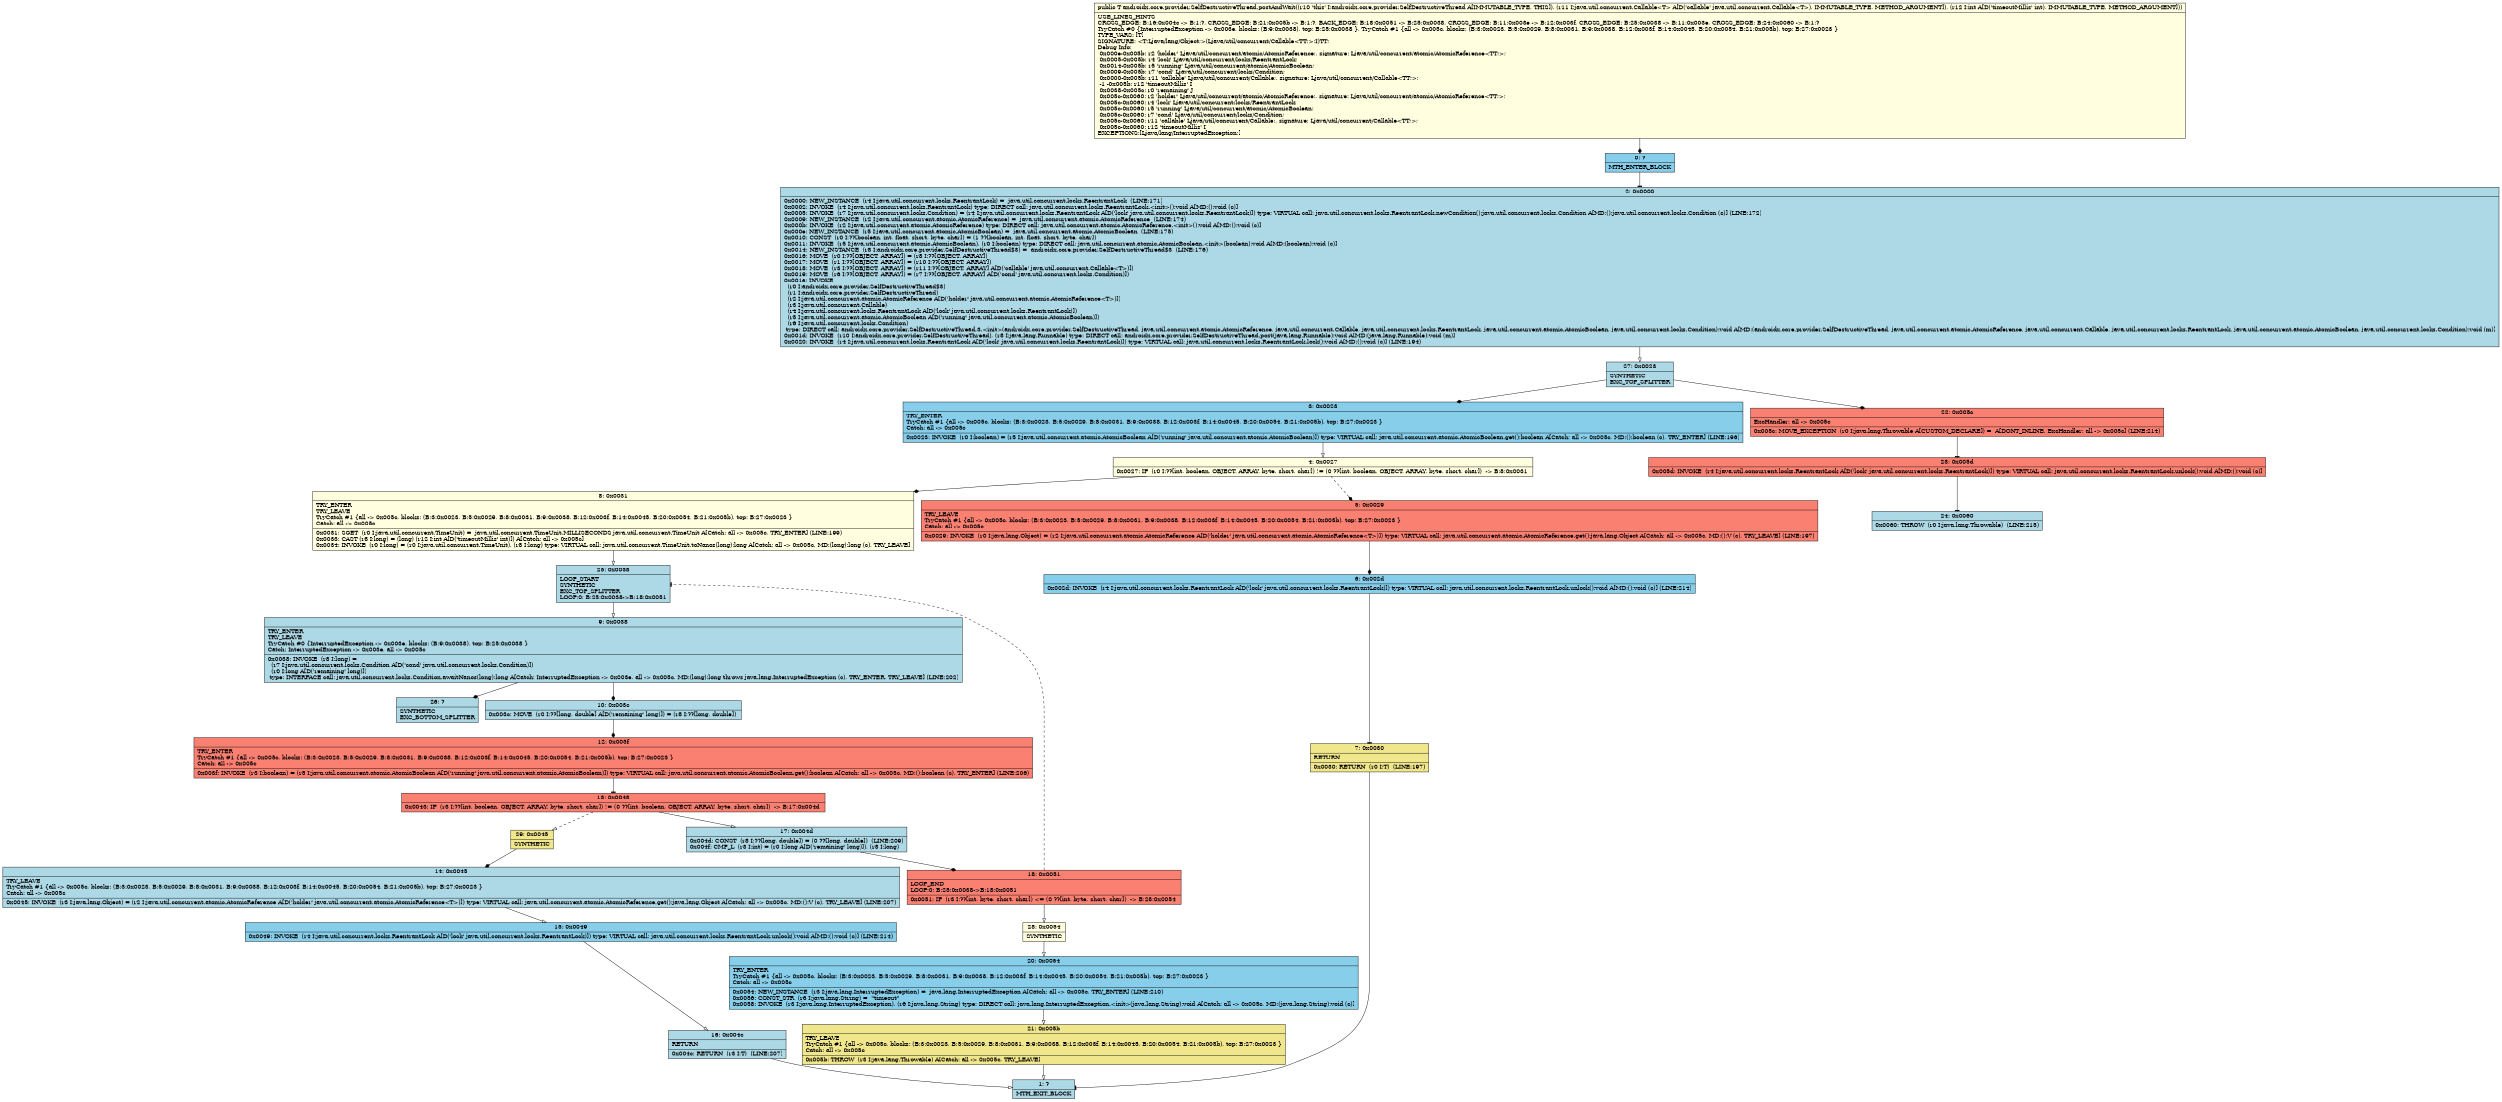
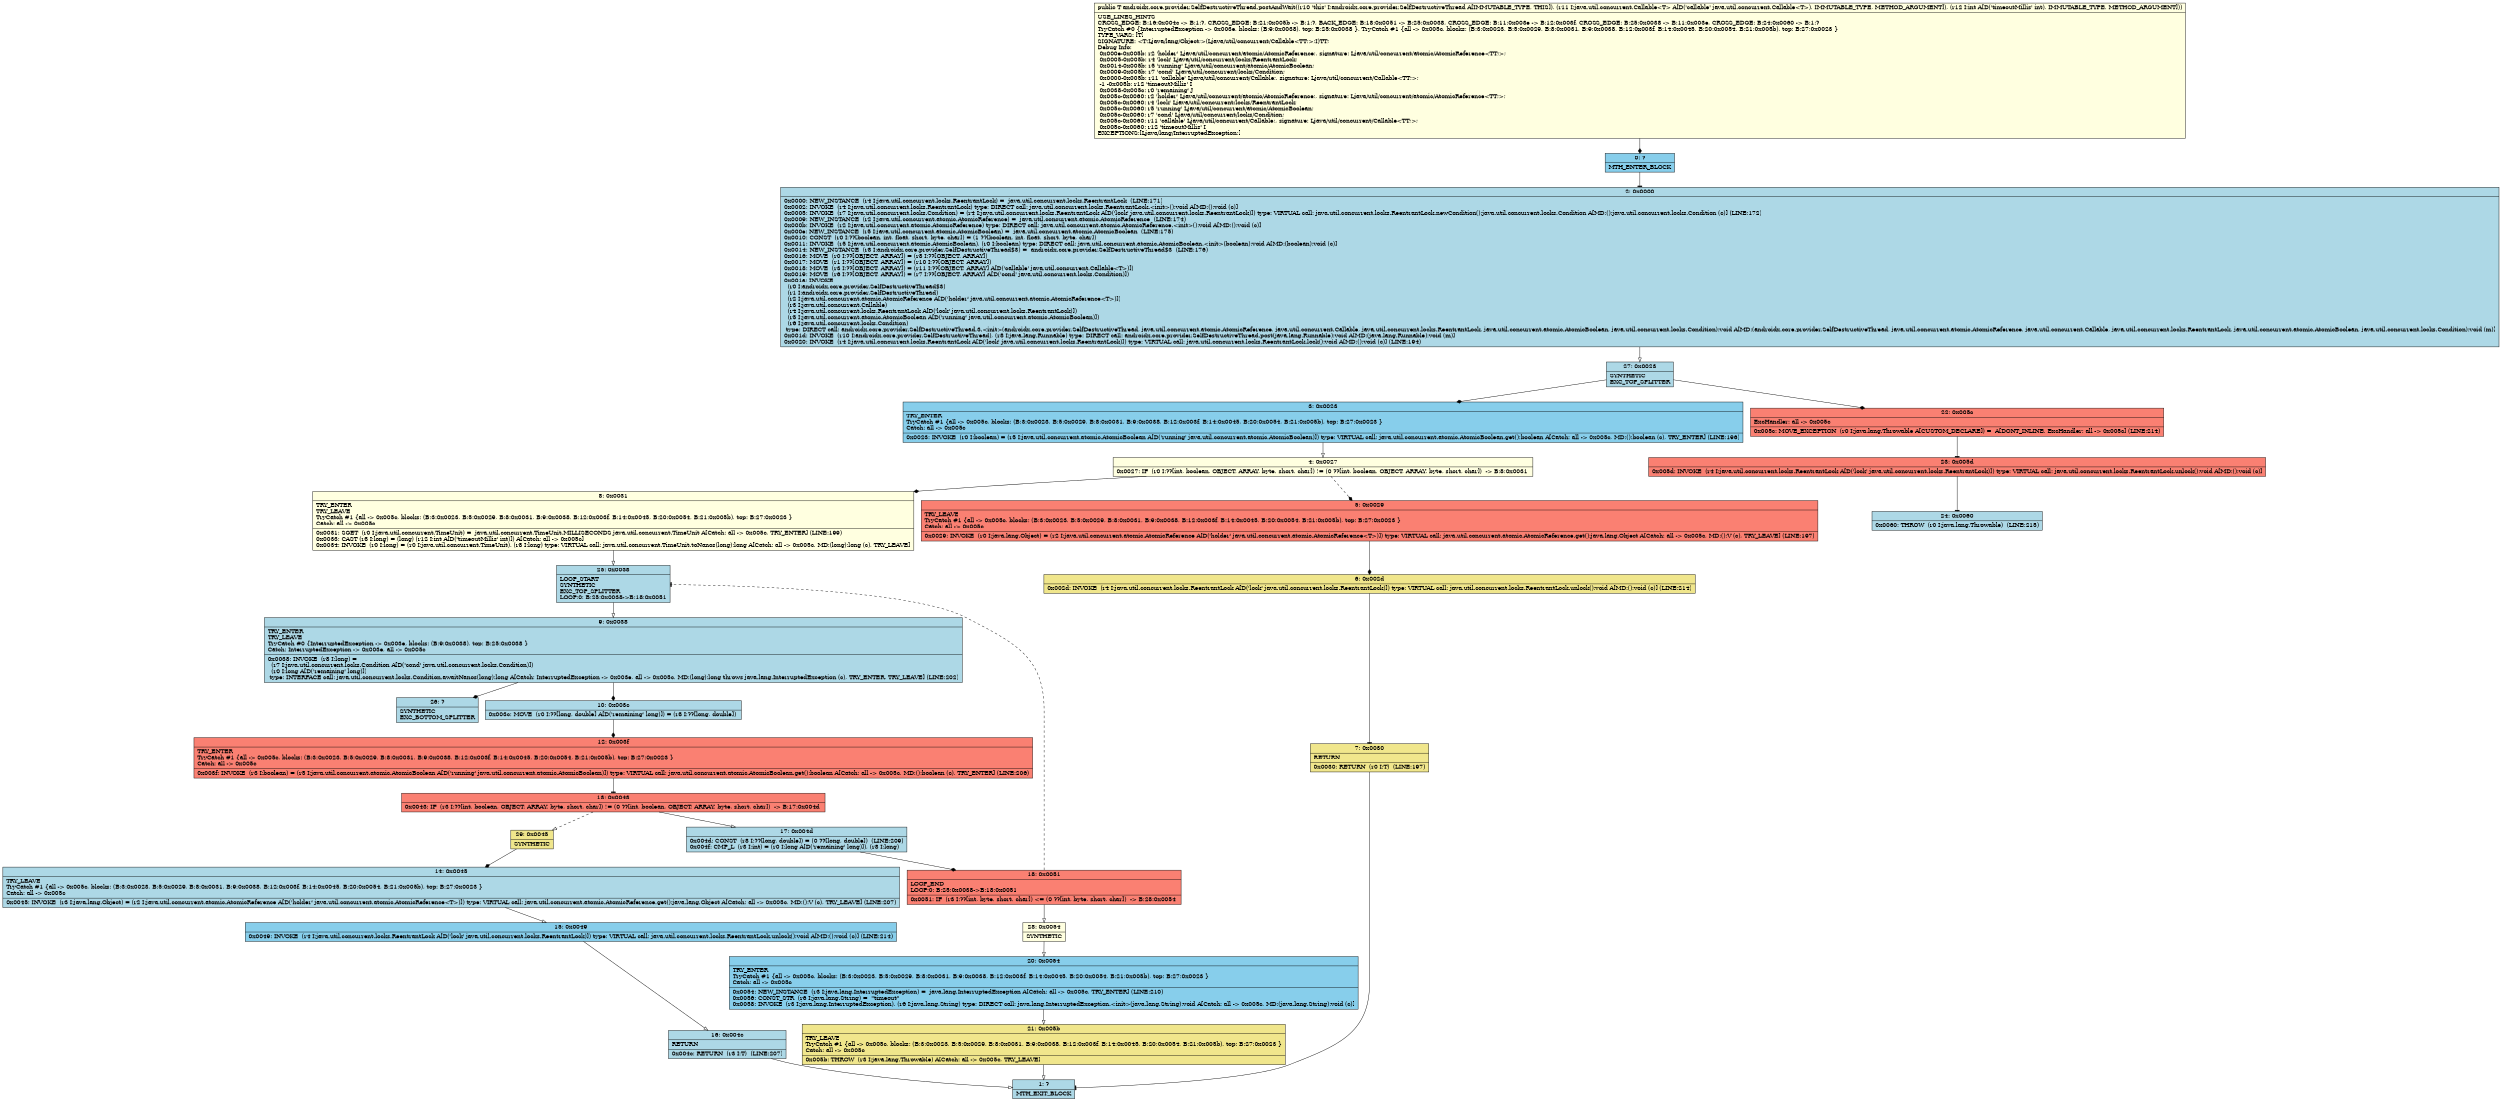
(1370, 584) -> (1370, 584)
